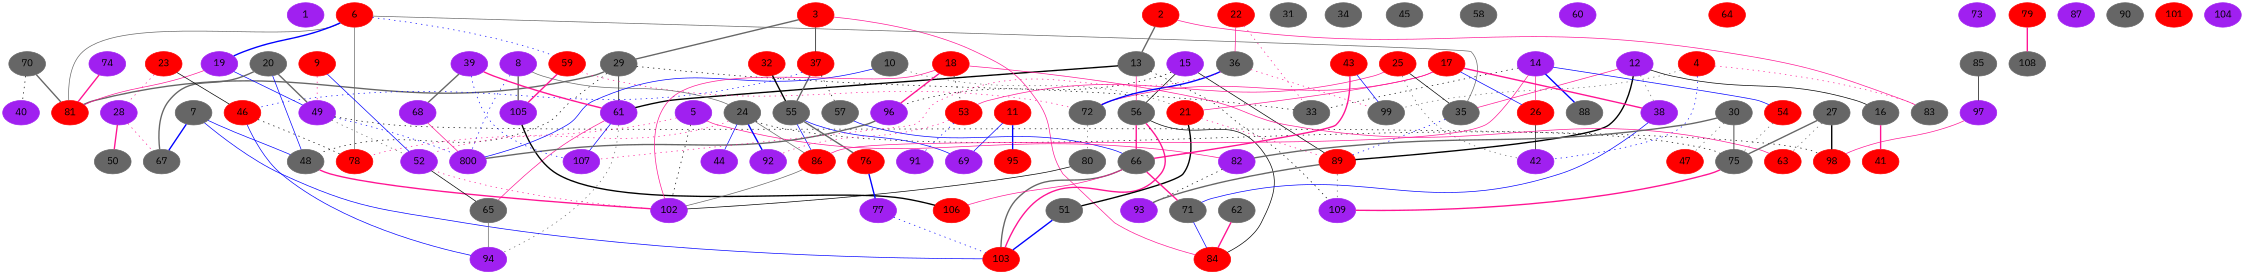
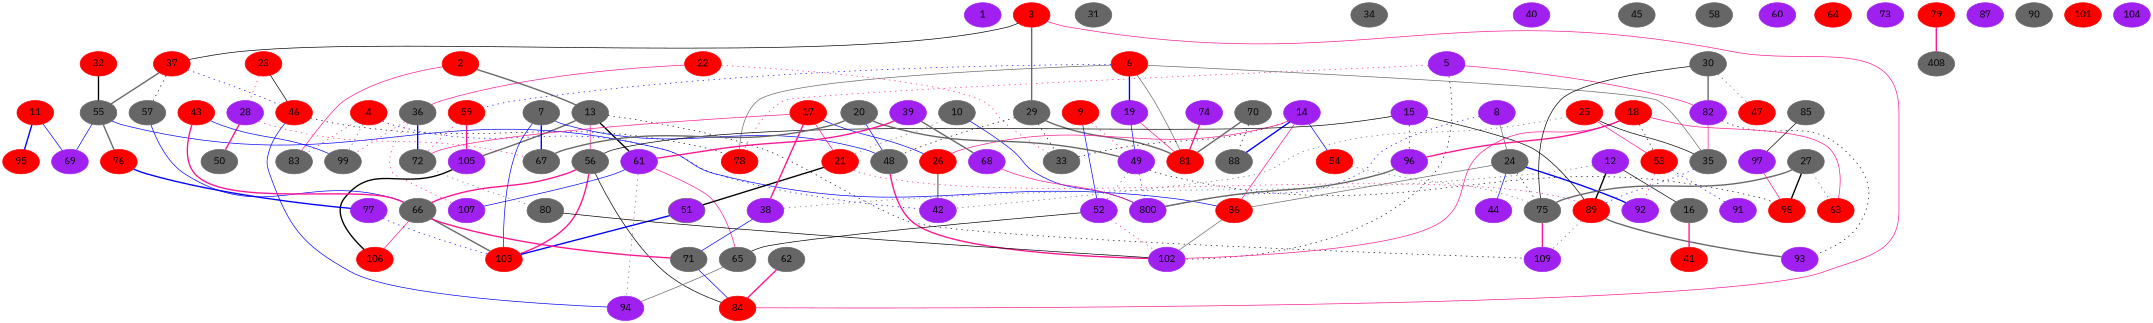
(2027, 64) -> (1936, 64)
(1565, 83) -> (1708, 137)
(24, 88) -> (1243, 138)
(518, 88) -> (513, 145)
(619, 88) -> none
(493, 124) -> none
(588, 137) -> none
(1064, 211) -> (687, 211)
